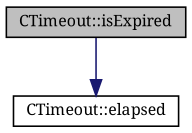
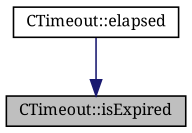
(96, 59) -> (96, 59)
